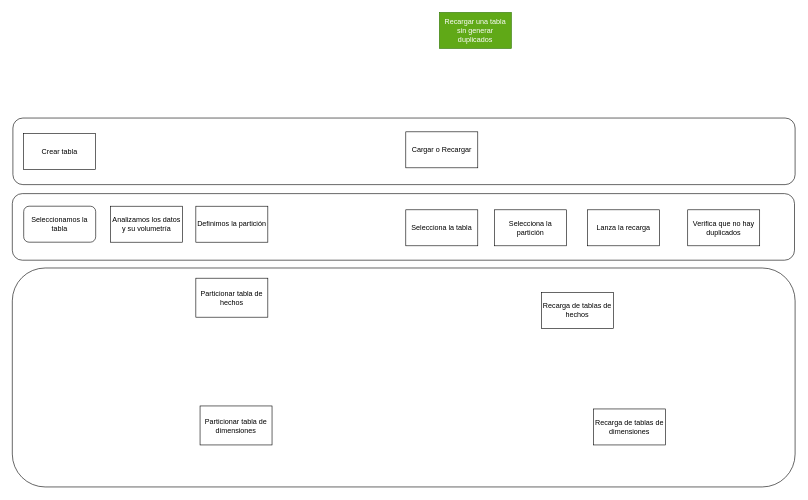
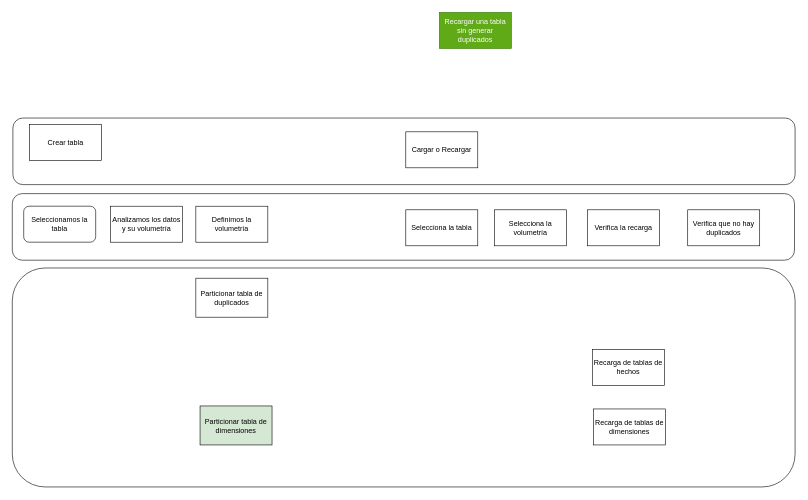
(60, 151) -> (66, 142)
(232, 224) -> (232, 224)
(531, 228) -> (531, 228)
(624, 228) -> (624, 228)
(232, 298) -> (232, 298)
(578, 311) -> (629, 368)
(236, 425) -> (236, 425)
